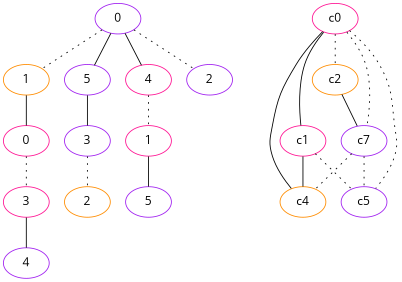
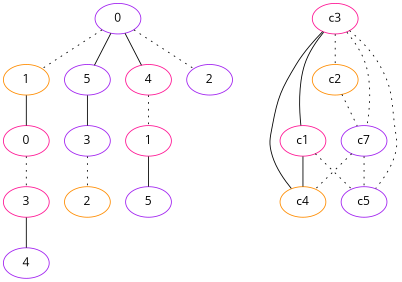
(335, 19) -> (335, 19)
(350, 110) -> (350, 110)
